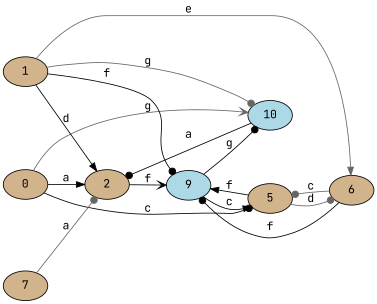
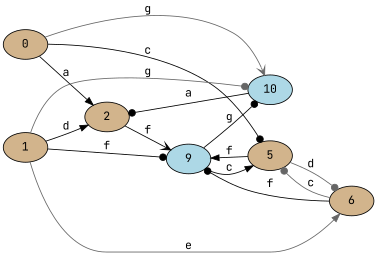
(26, 286) -> none
